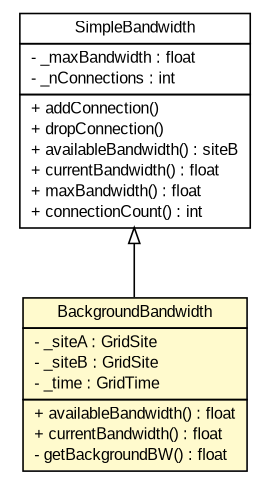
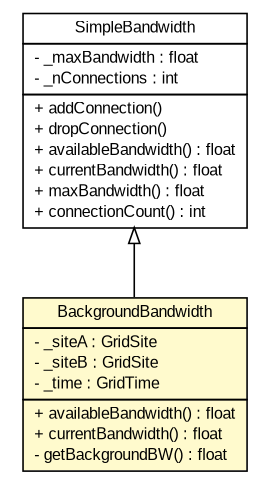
(135, 150) -> (135, 150)
